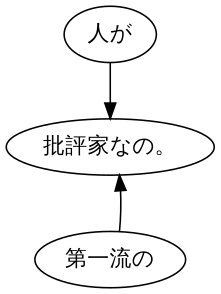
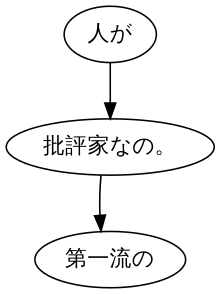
(121, 211) -> (100, 195)
